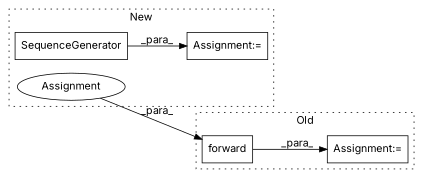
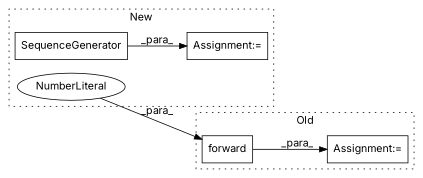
(71, 87) -> (71, 87)
